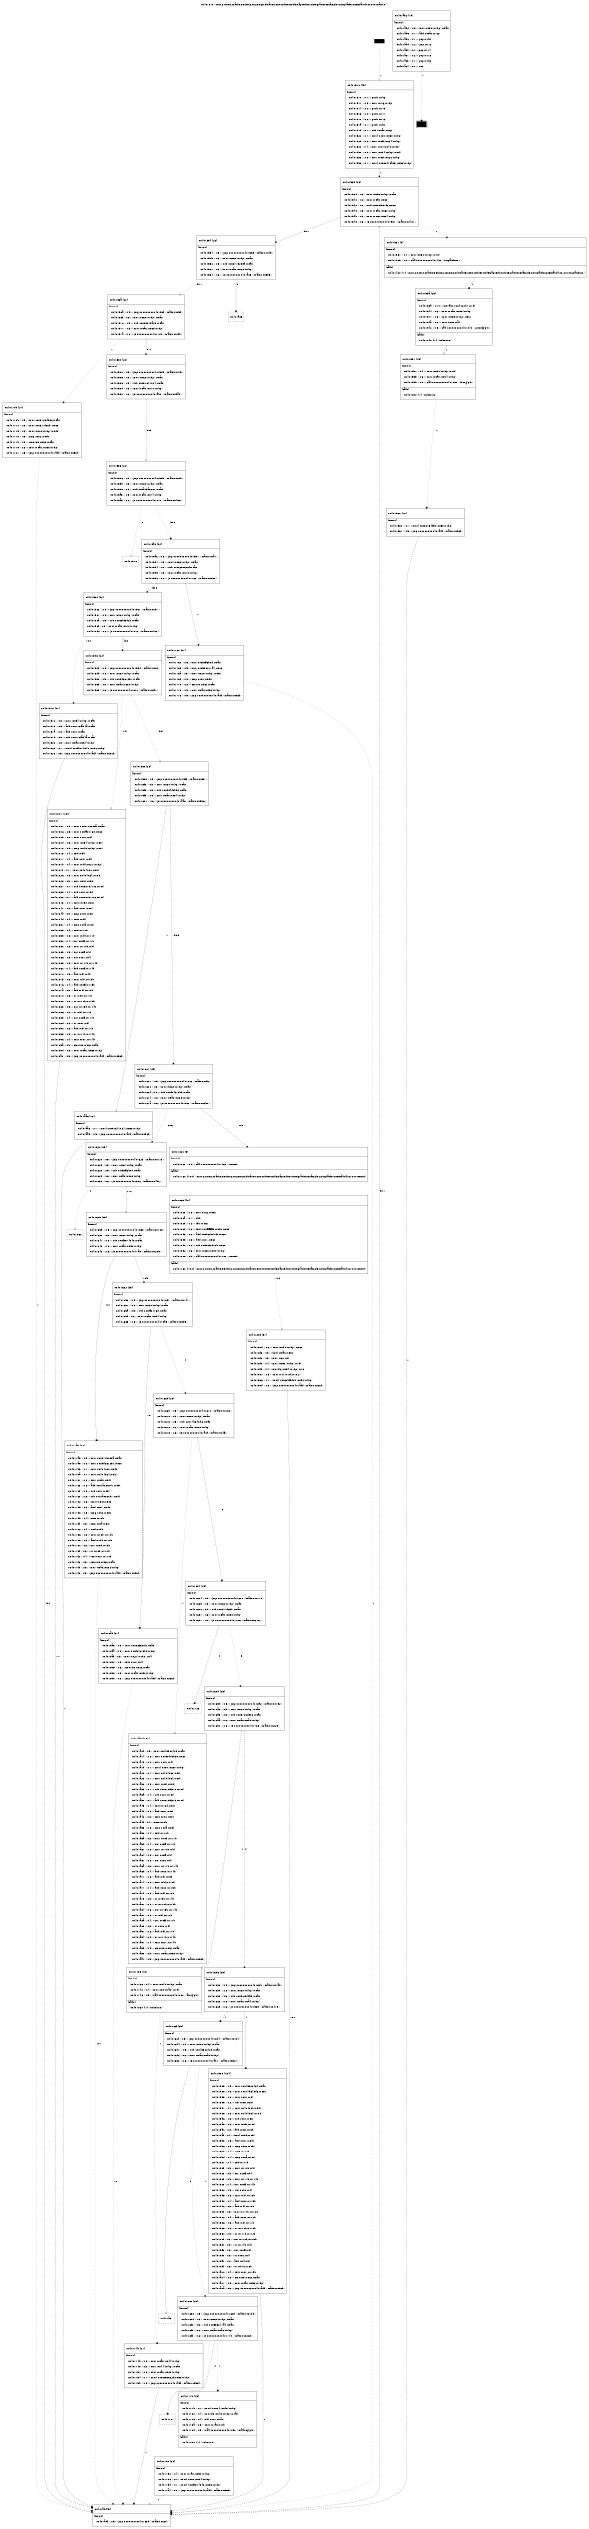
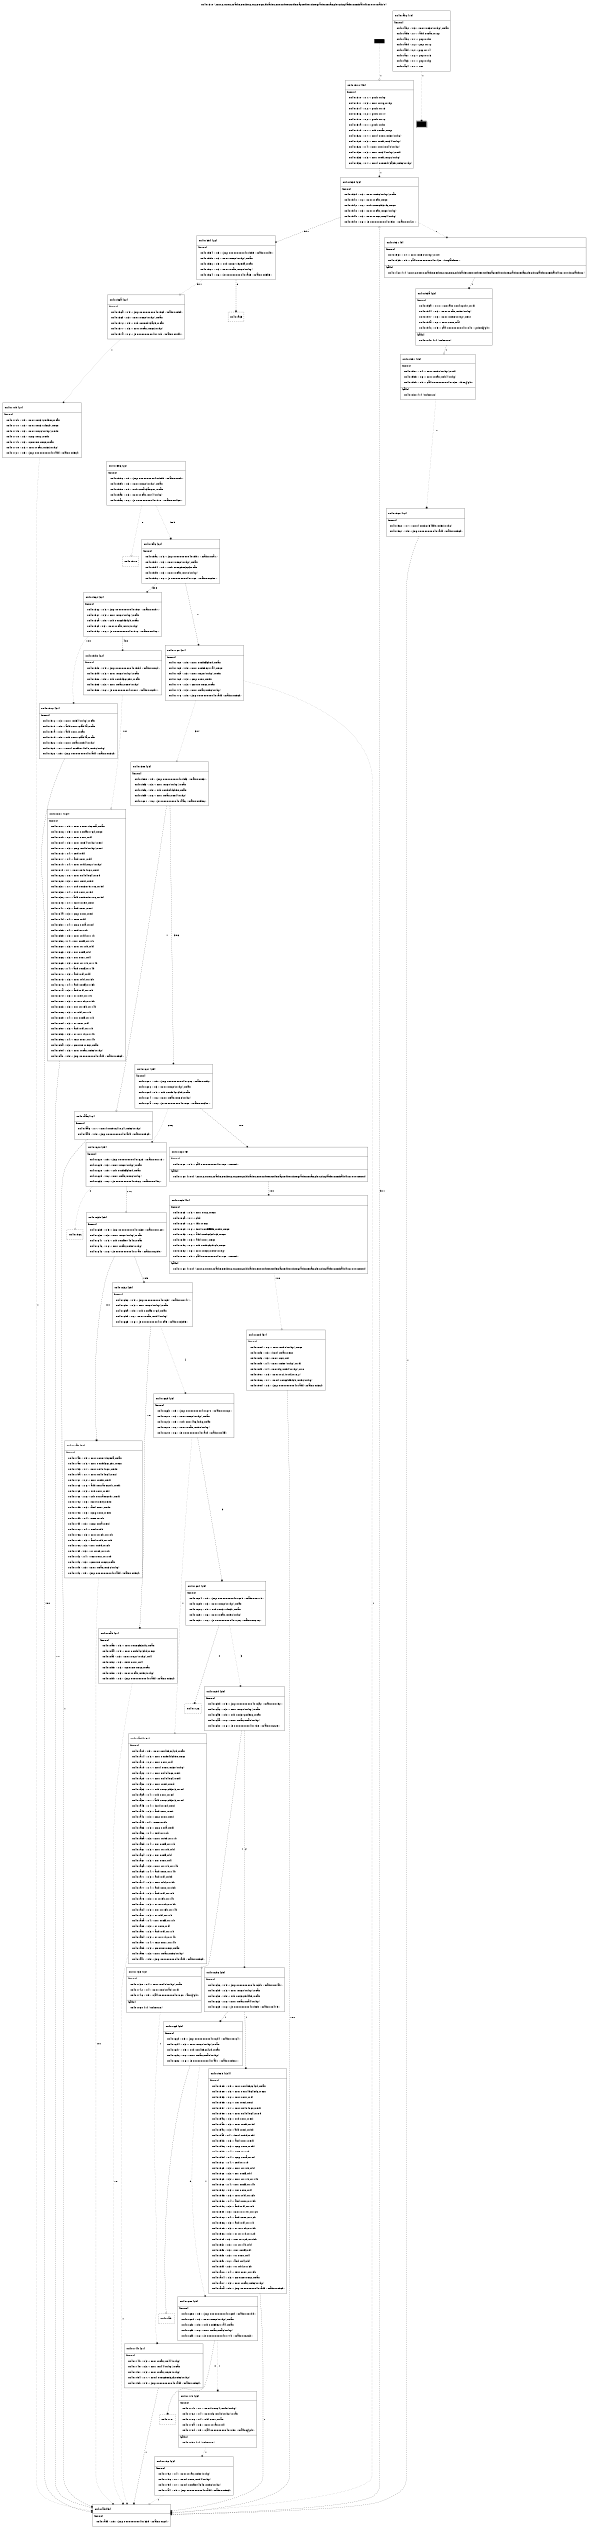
(146, 377) -> none
(146, 728) -> (186, 730)
none -> (269, 1188)
(55, 1795) -> (55, 1795)
none -> (122, 2228)
none -> (204, 2451)
